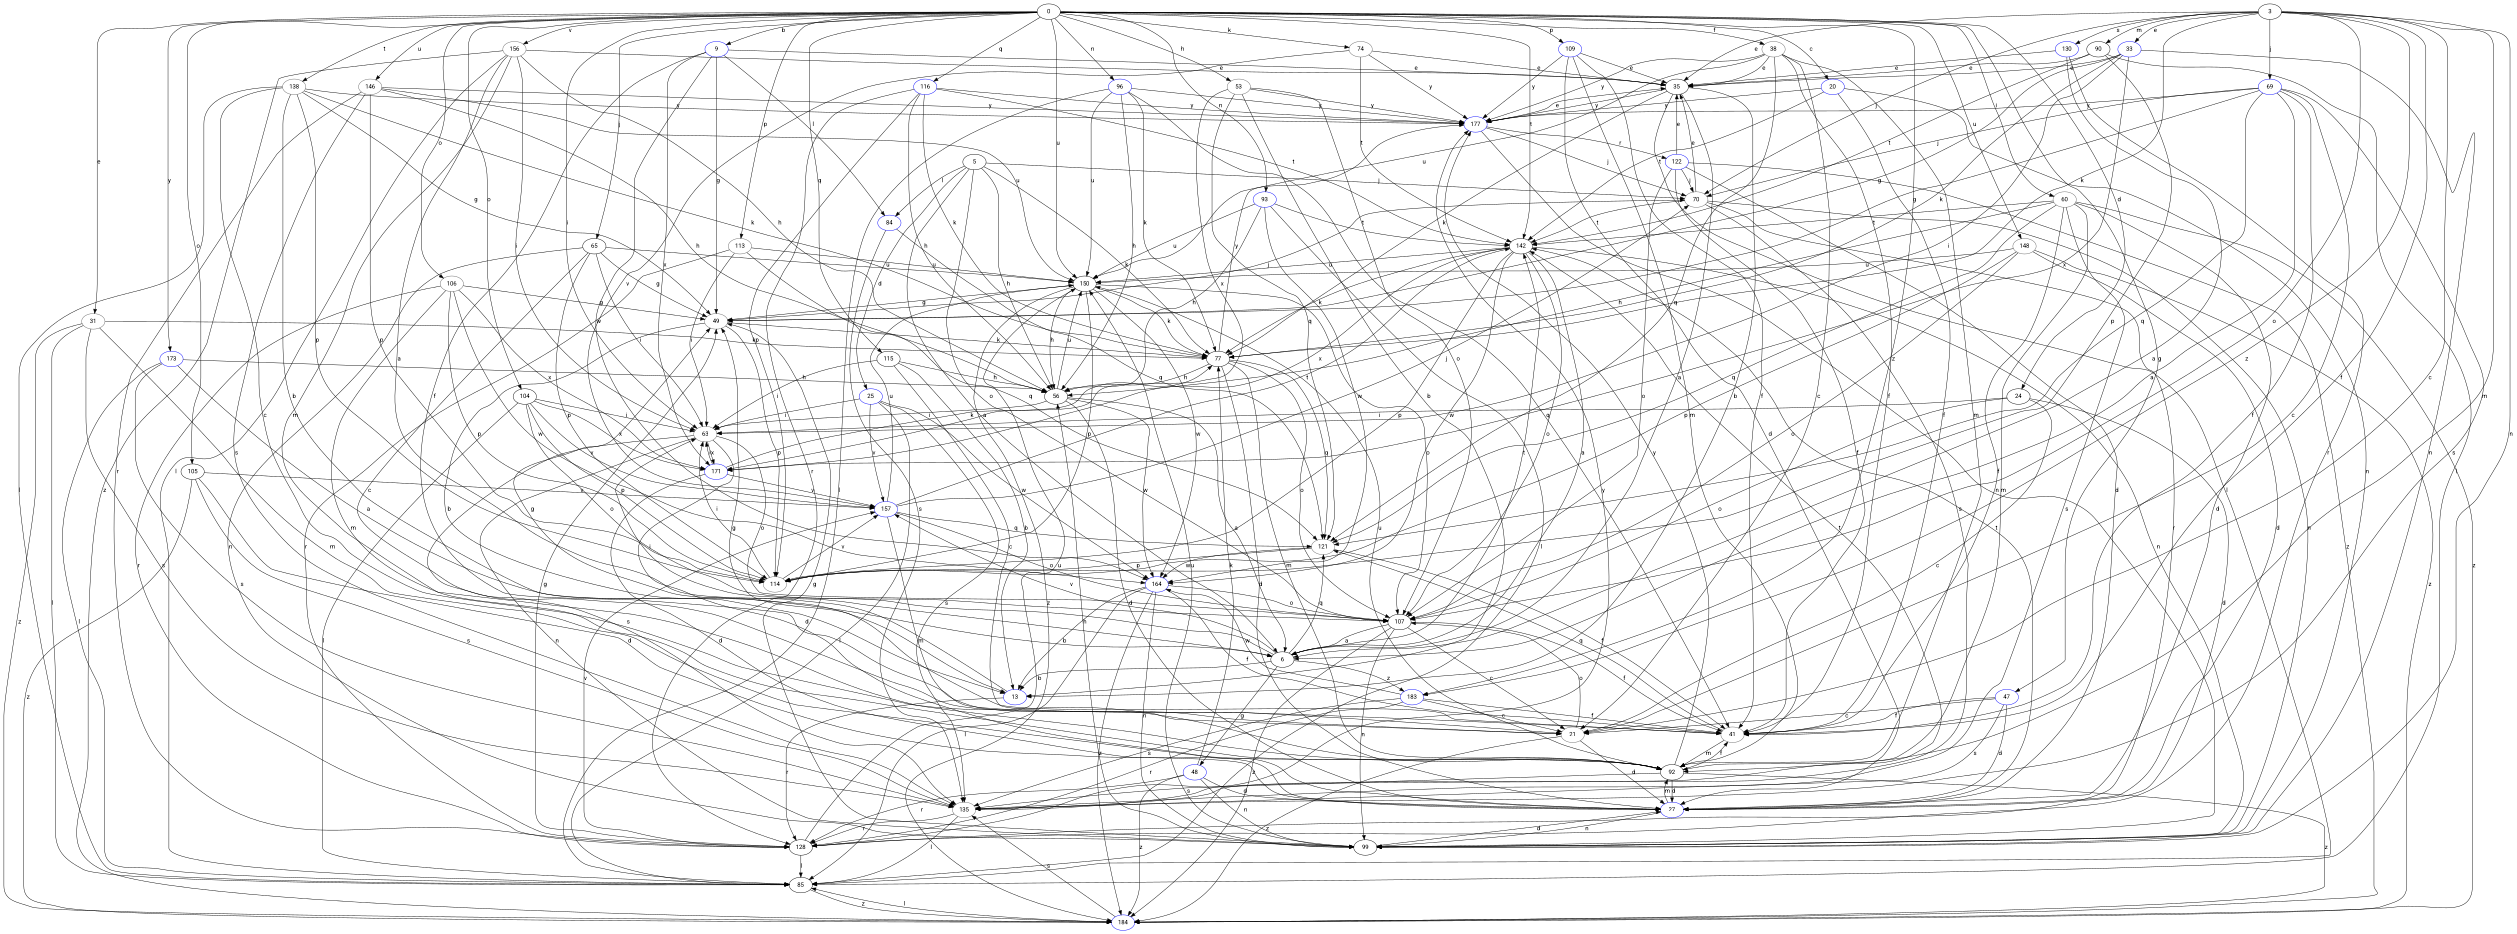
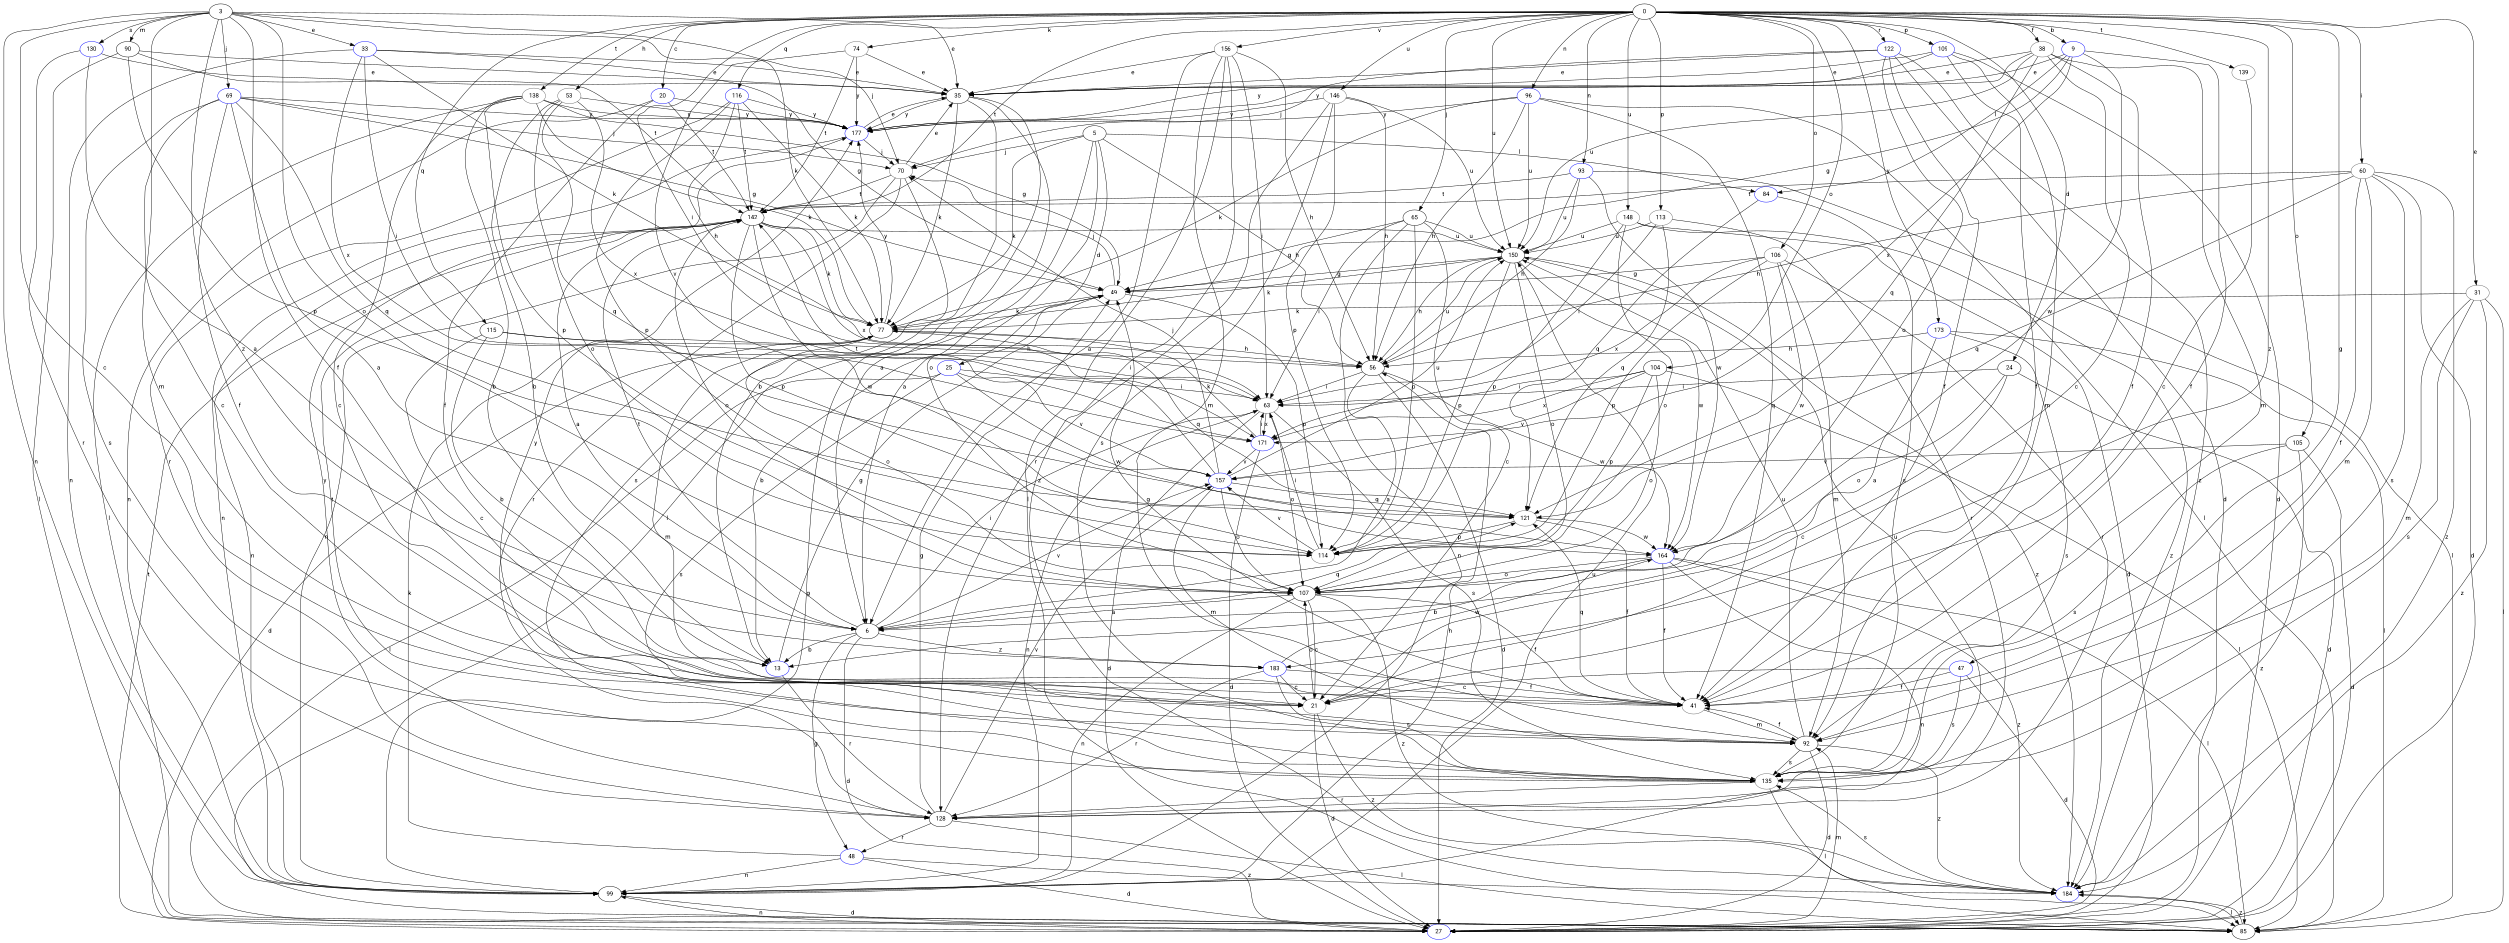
none -> (2244, 73)
(1571, 137) -> (1772, 16)
(996, 793) -> (898, 837)
none -> (1059, 856)
